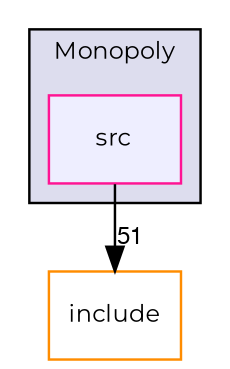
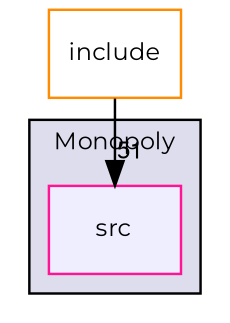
(115, 219) -> (115, 135)
